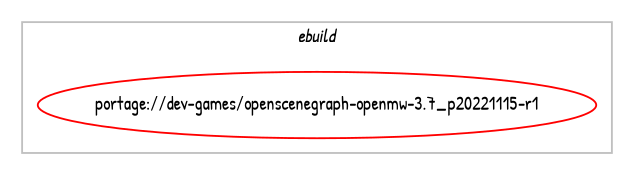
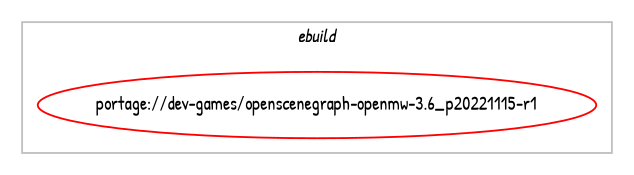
(317, 105) -> (317, 105)
